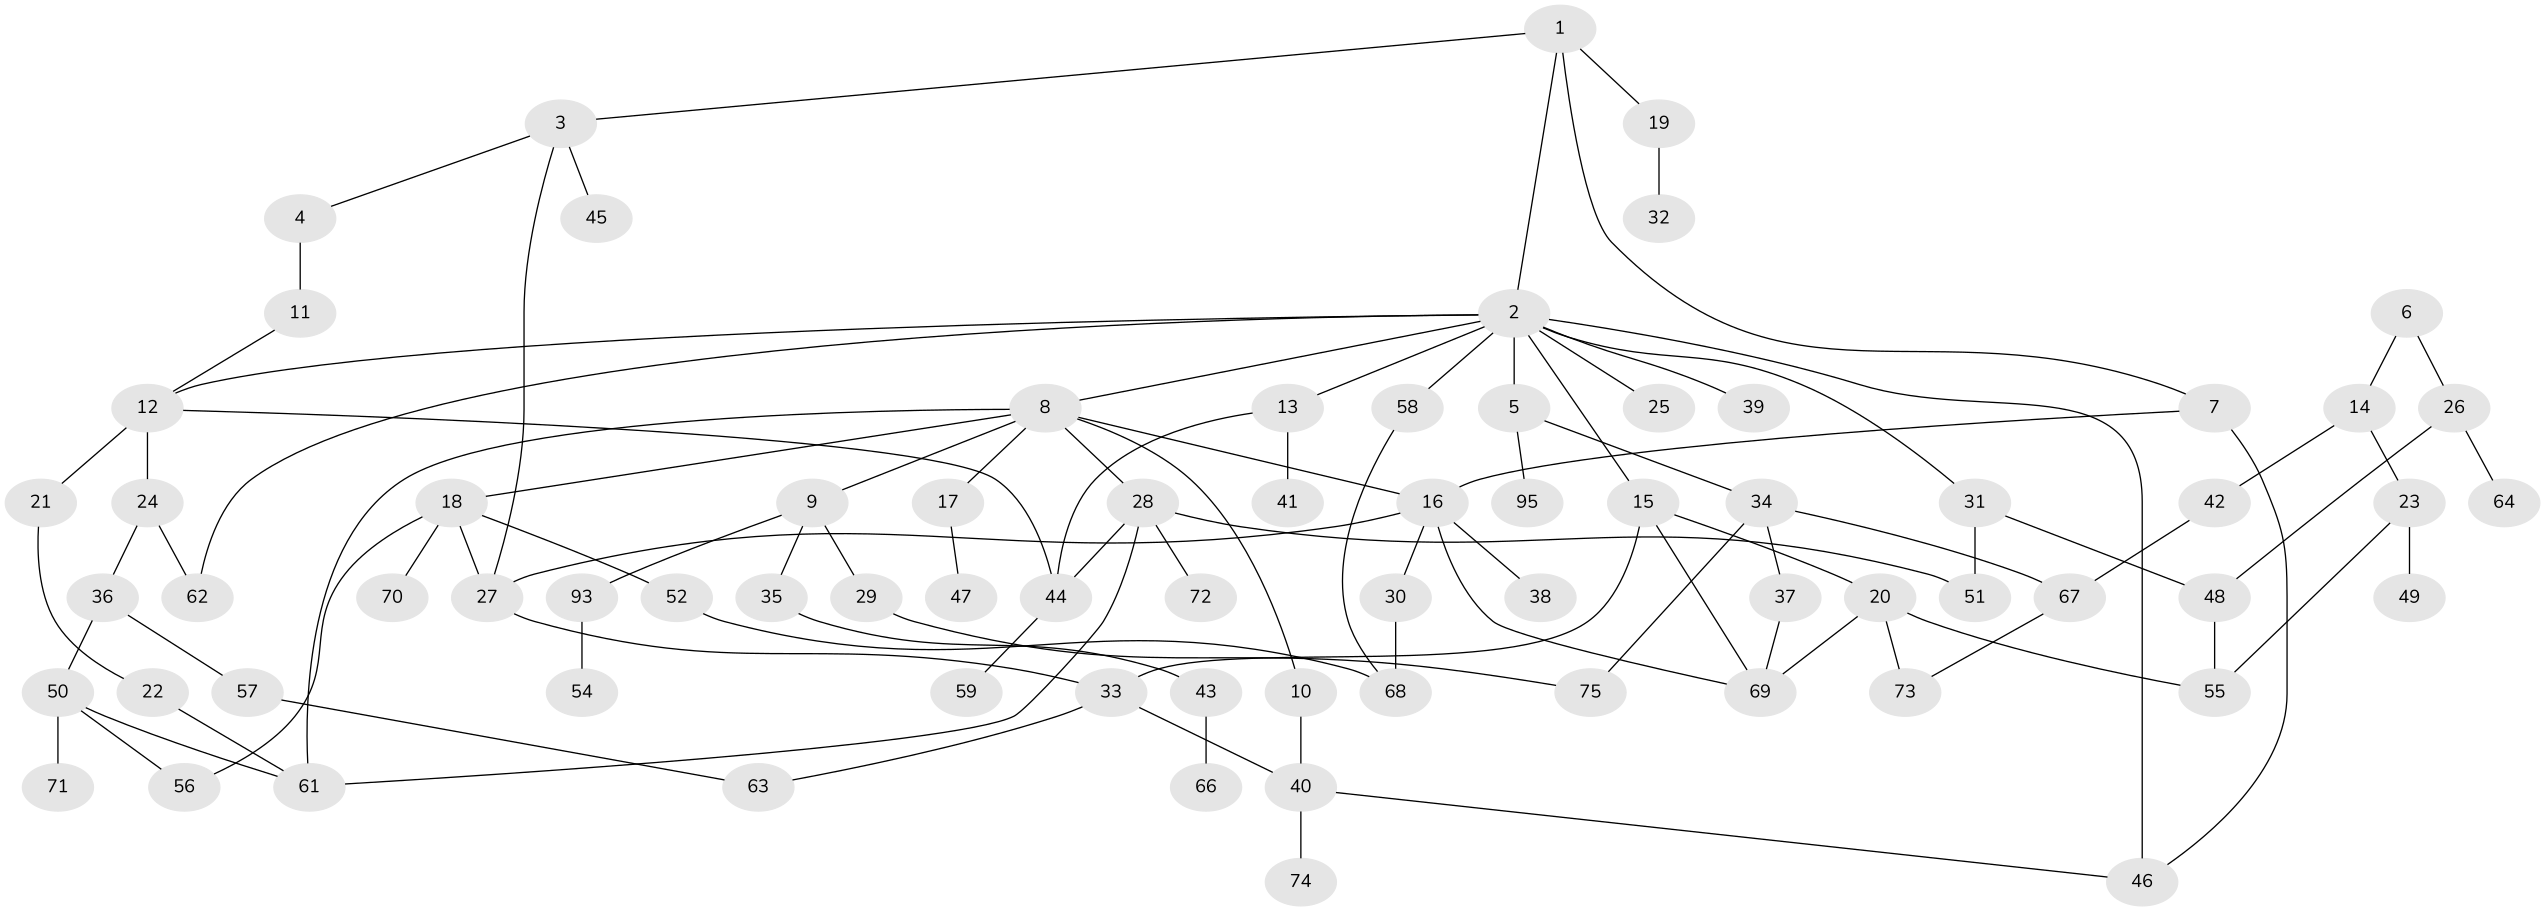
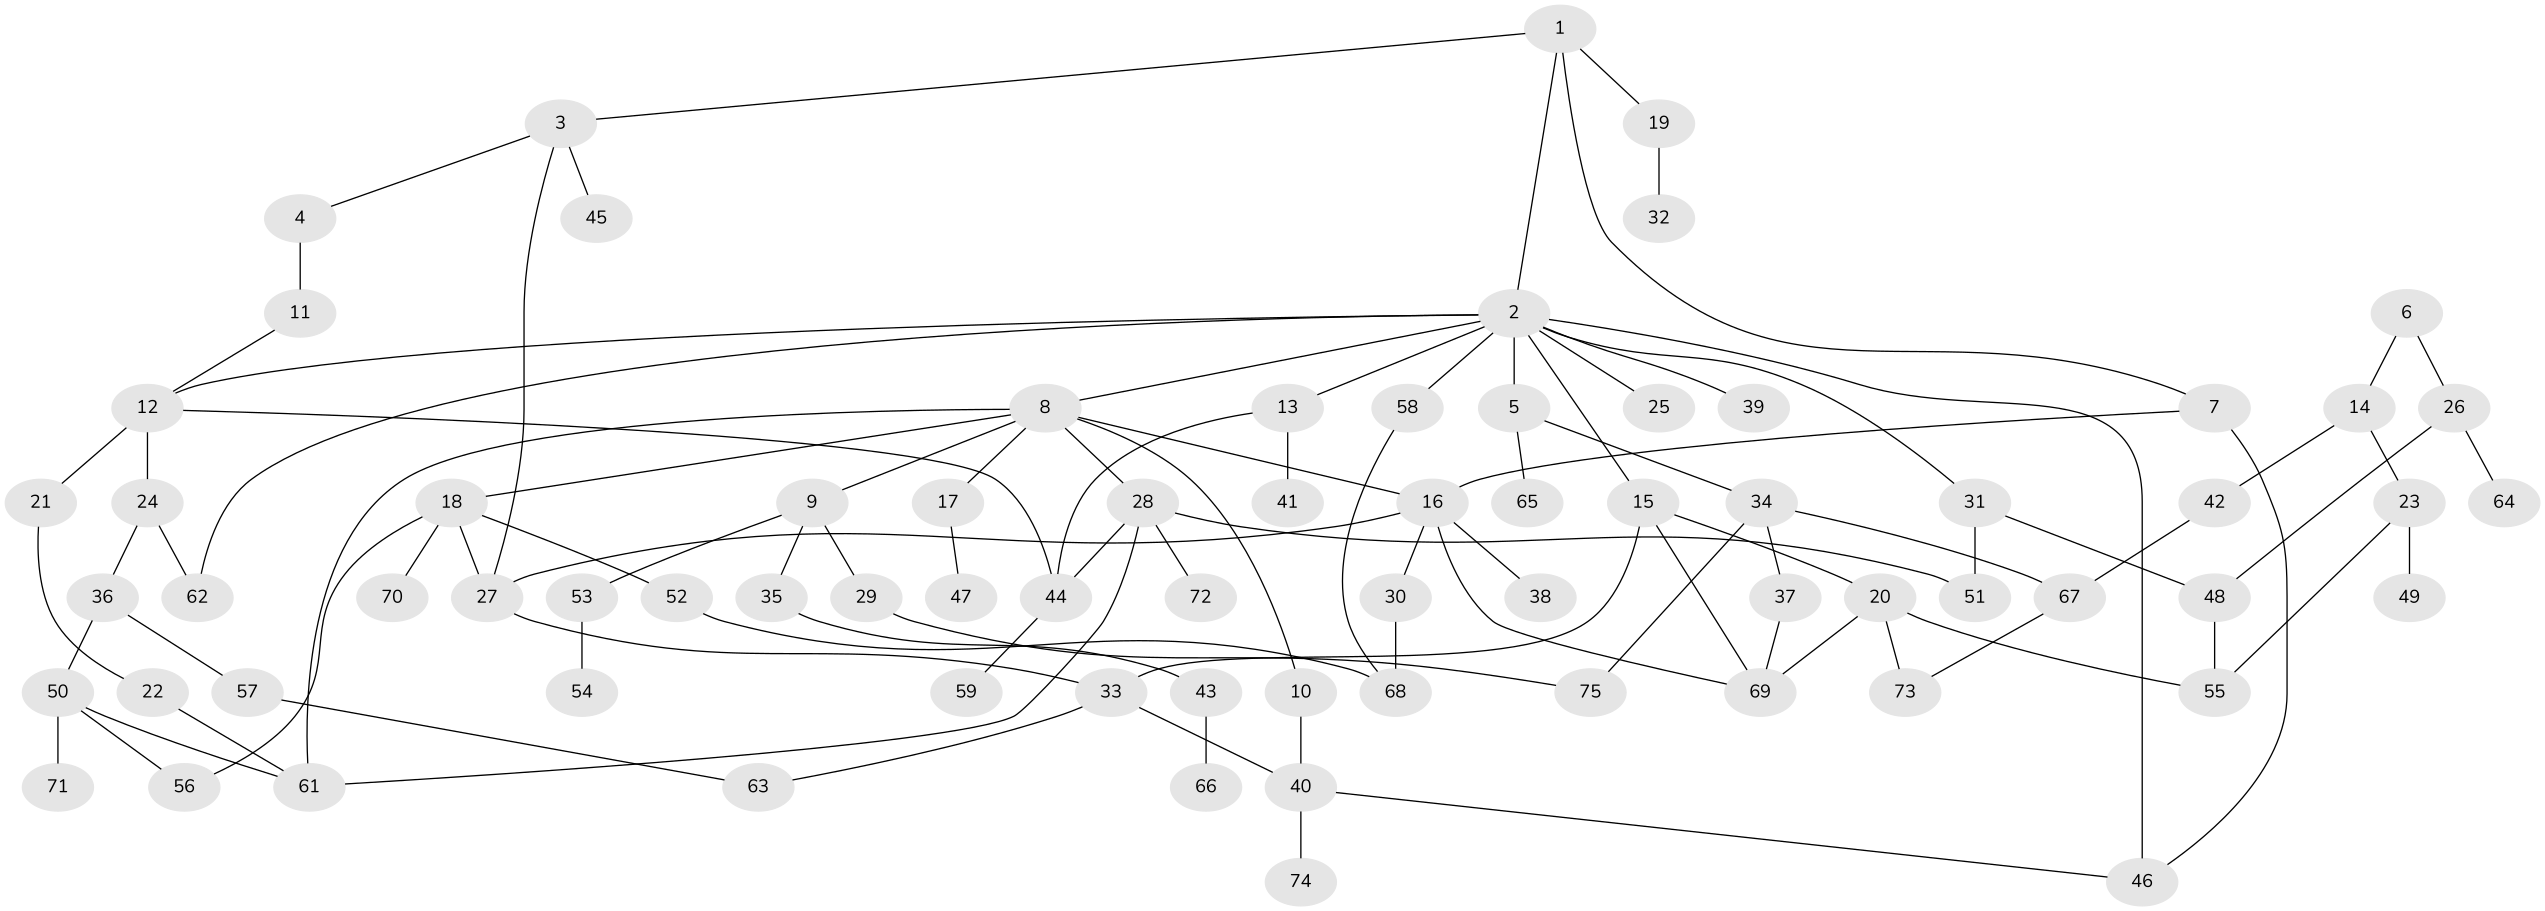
(1527, 503) -> (1527, 503)
(582, 598) -> (582, 598)
